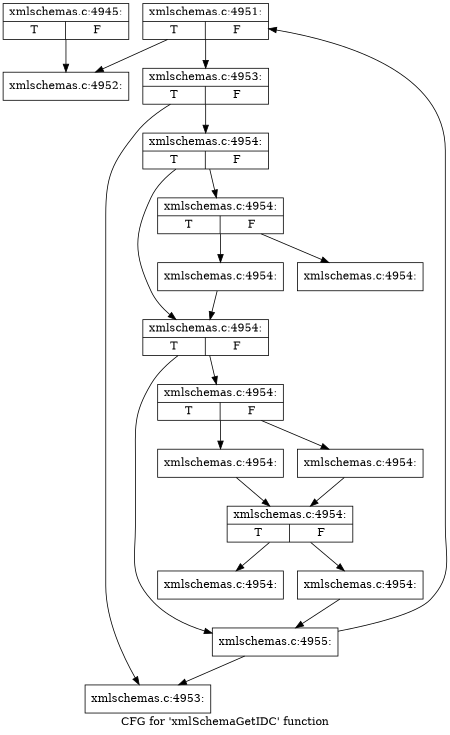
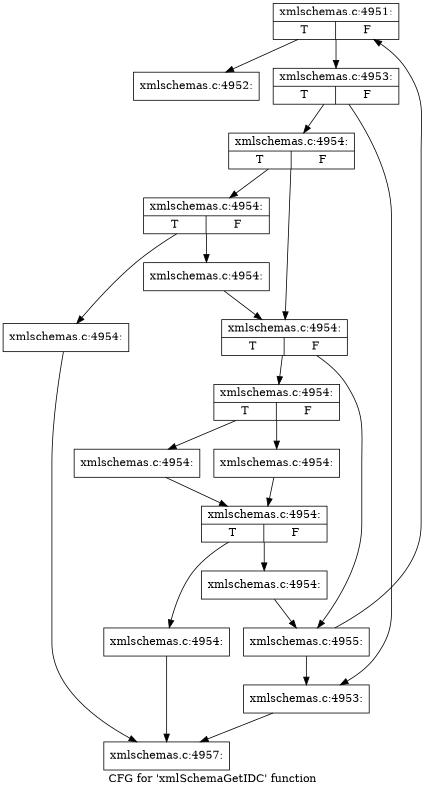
(66, 21) -> none
none -> (167, 756)
